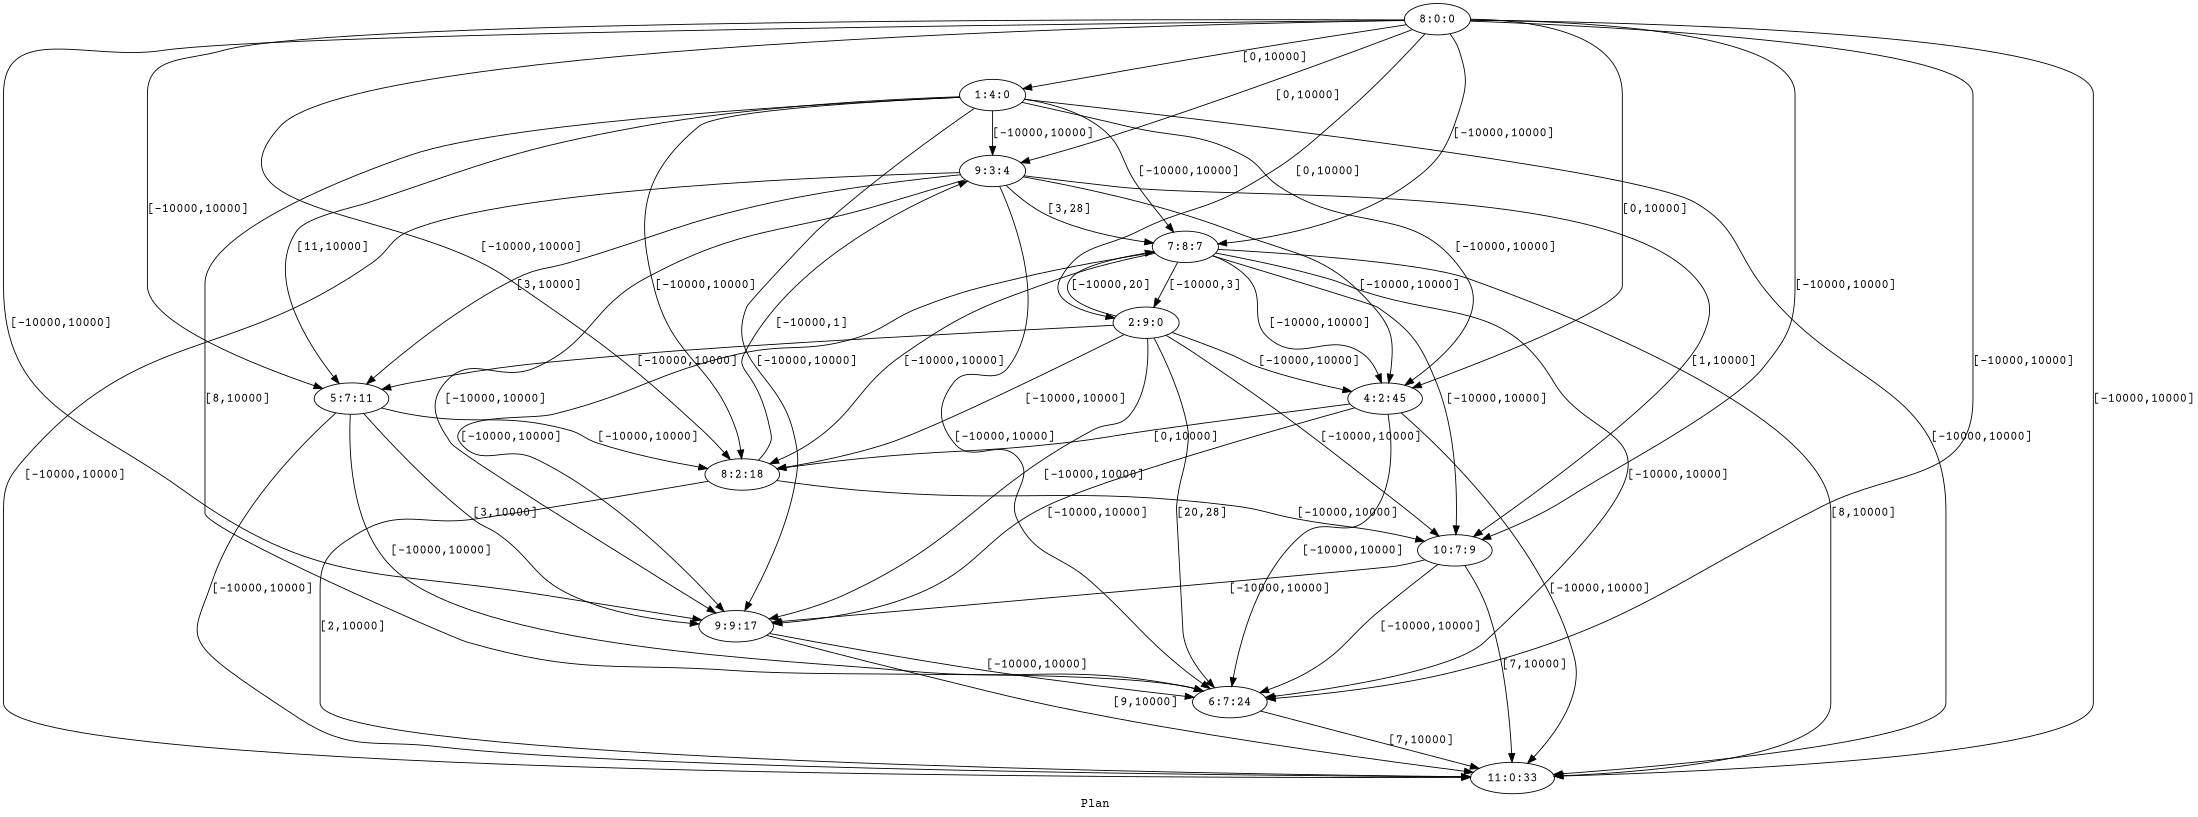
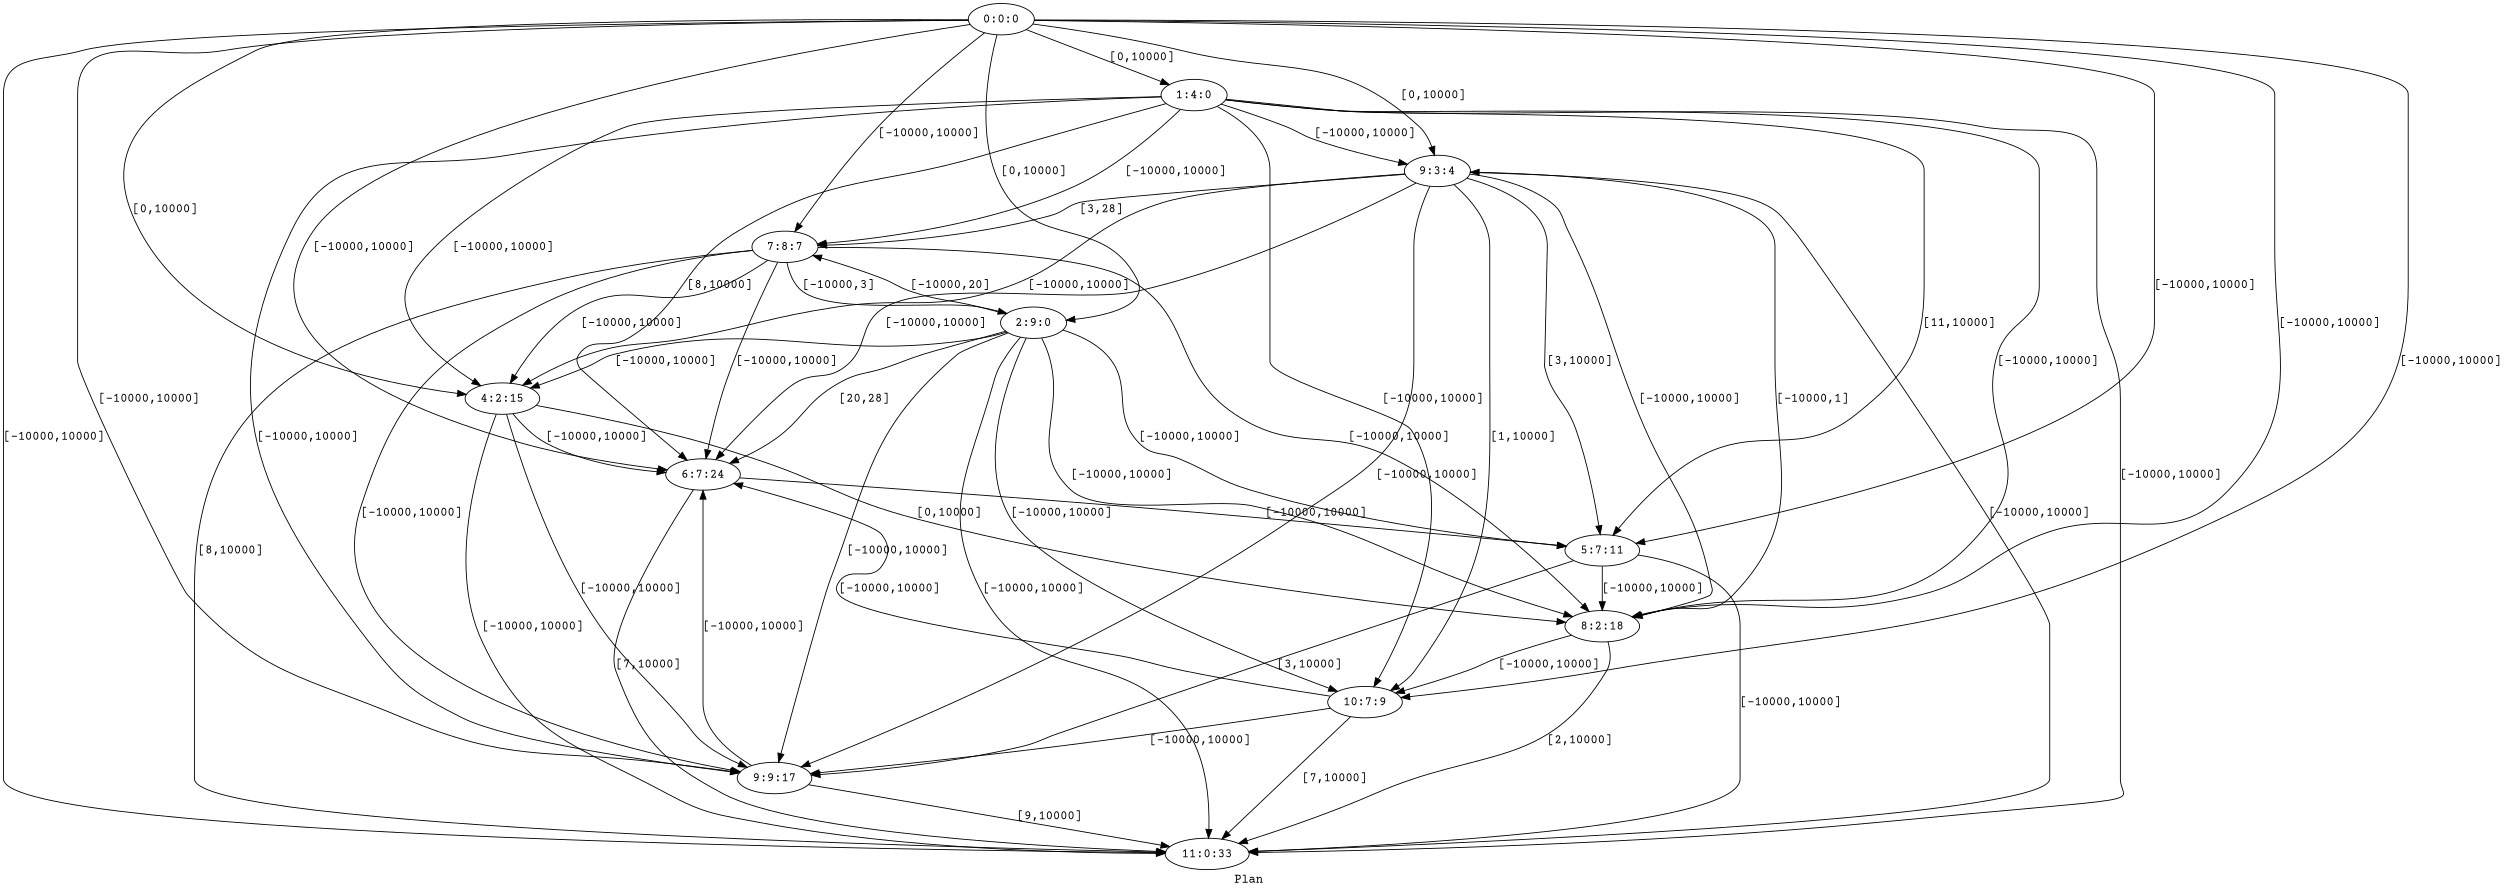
(1437, 19) -> (1001, 19)
(1405, 329) -> (1332, 395)
none -> (1630, 391)
(1385, 399) -> (502, 399)
none -> (1007, 627)
(705, 654) -> (1169, 510)
